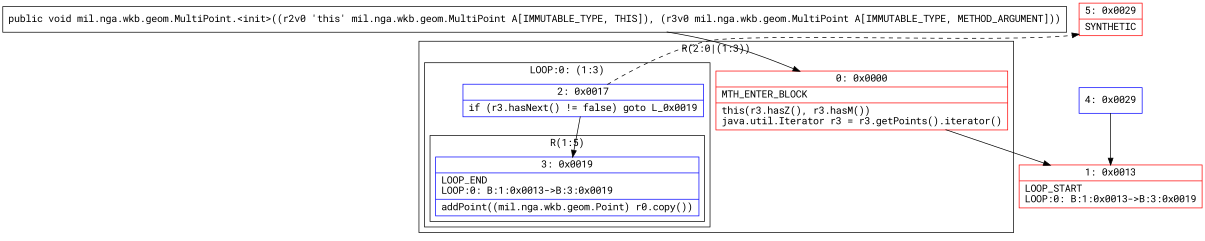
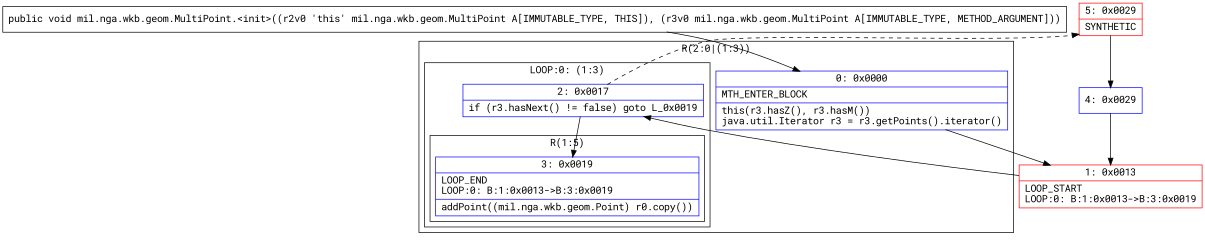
none -> (1111, 58)
(862, 100) -> (862, 100)
none -> (834, 151)
